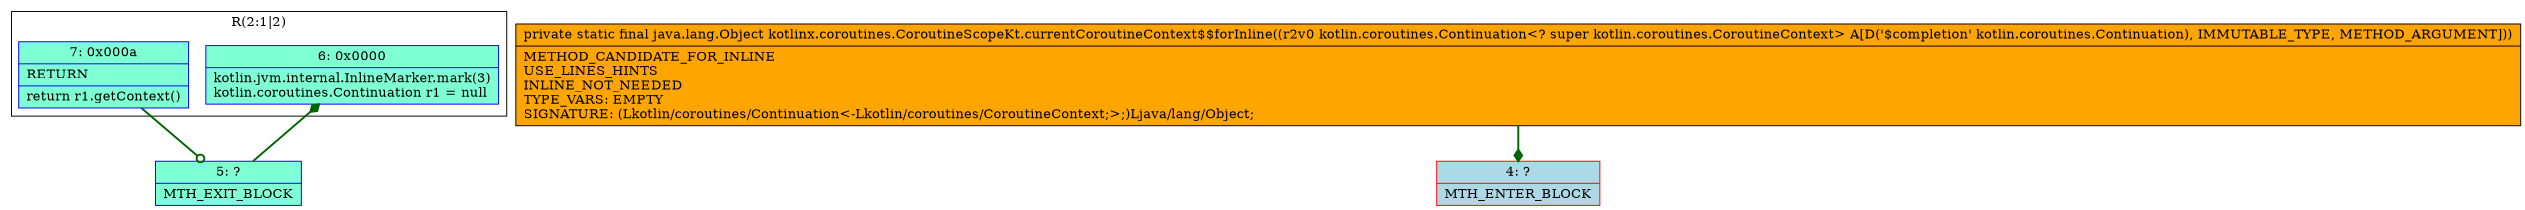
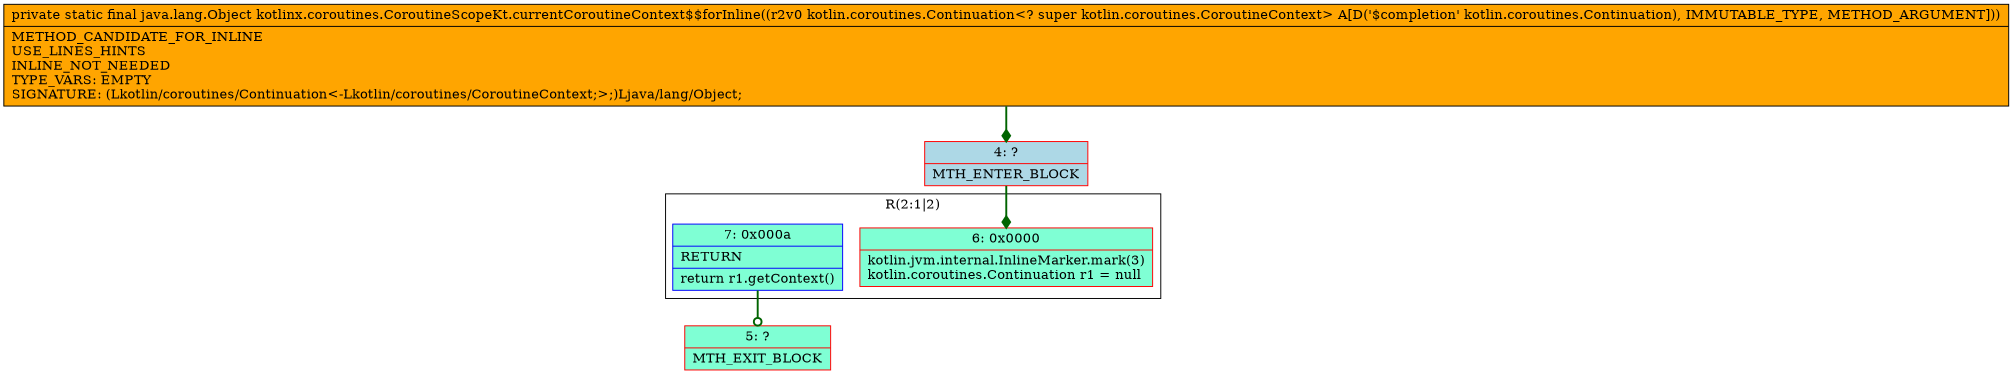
(352, 75) -> (1006, 257)
(282, 137) -> (1006, 201)
(228, 183) -> (758, 348)
